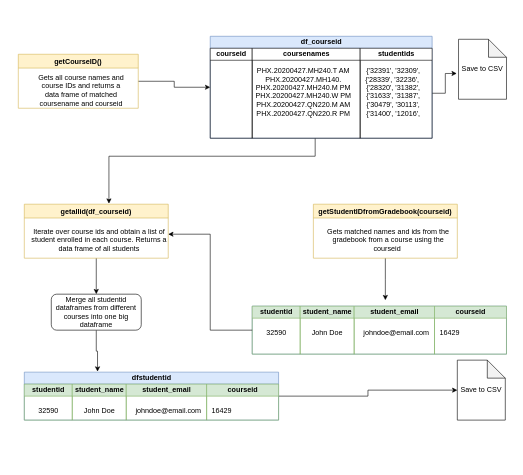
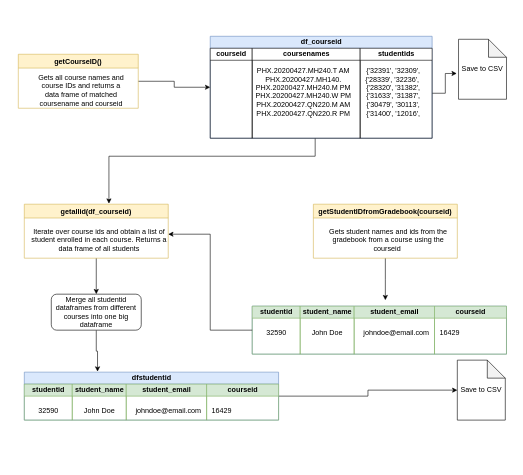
(389, 240) -> (389, 240)
